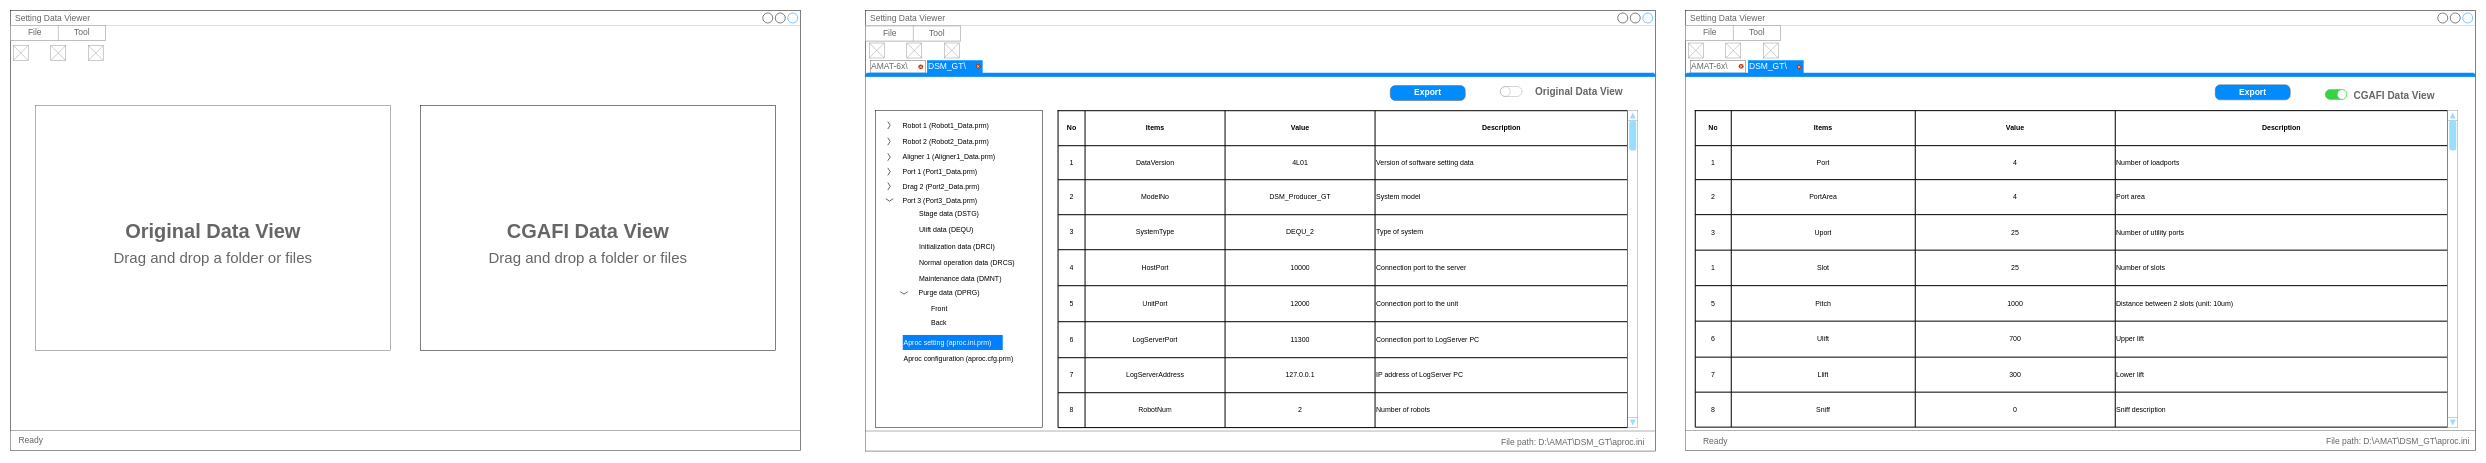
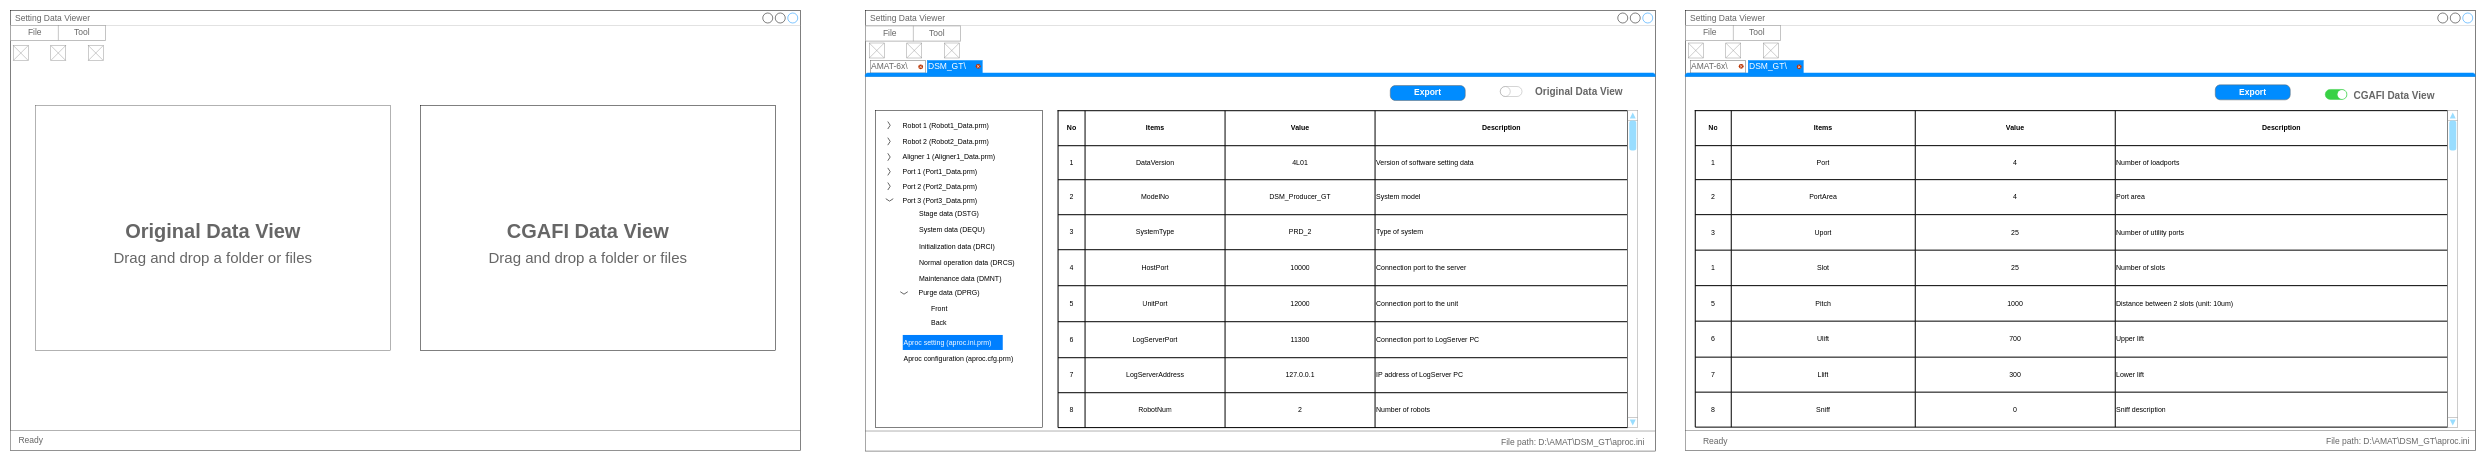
(939, 186) -> (939, 186)
(945, 230) -> (948, 230)
(1300, 232) -> (1300, 232)
